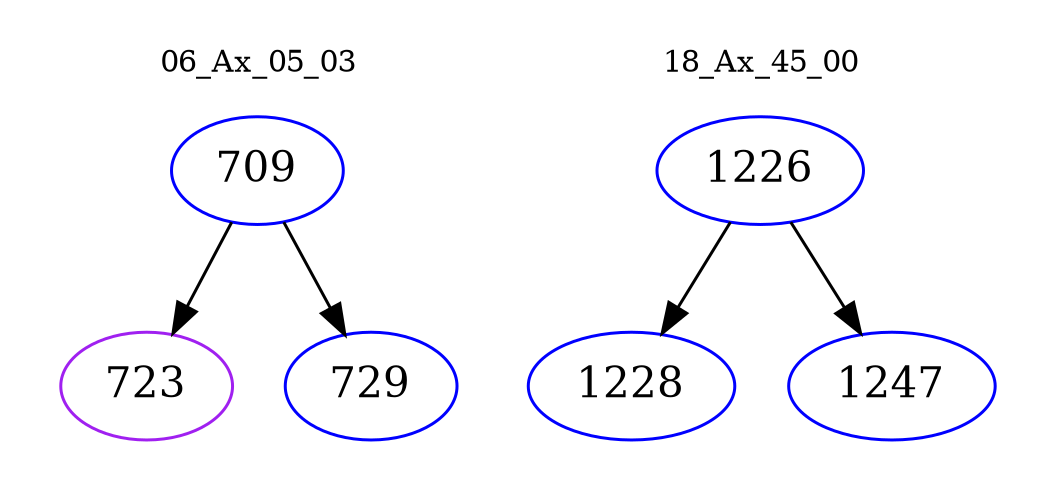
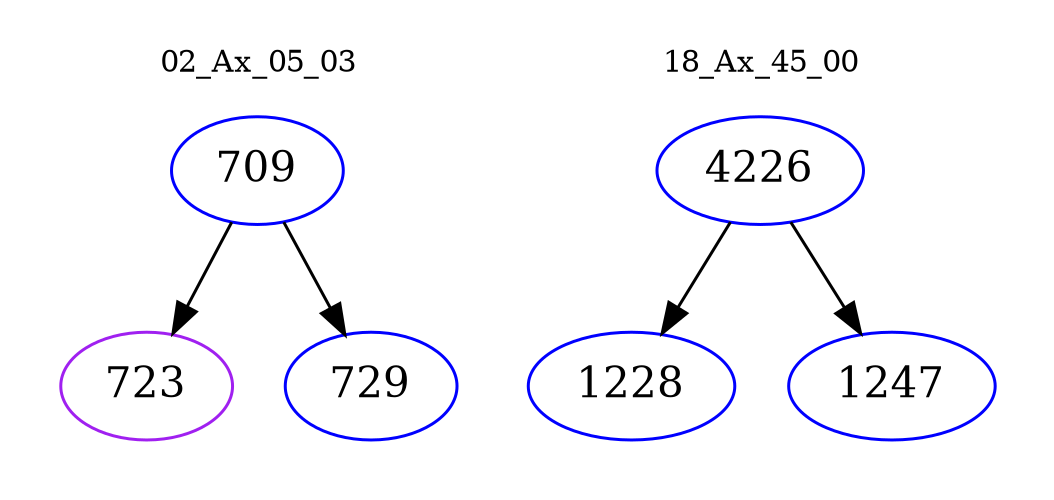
(259, 64) -> (259, 64)
(760, 171) -> (760, 171)
